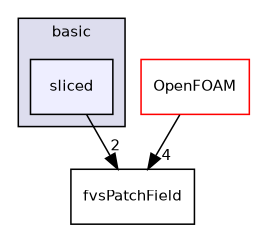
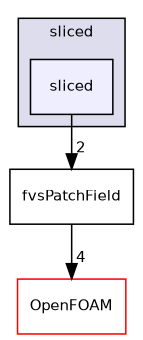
(72, 33) -> (72, 33)
(168, 135) -> (72, 244)
